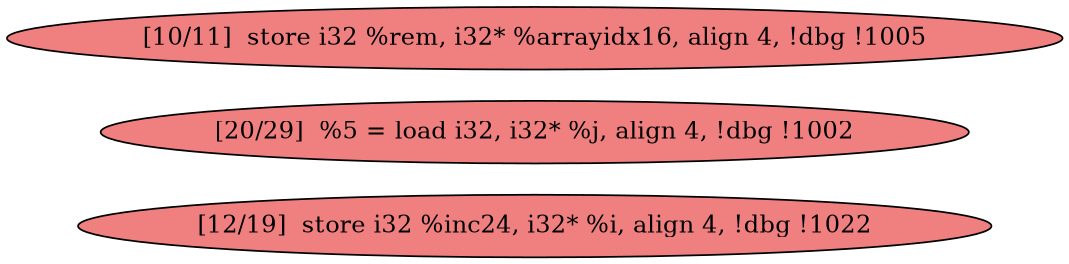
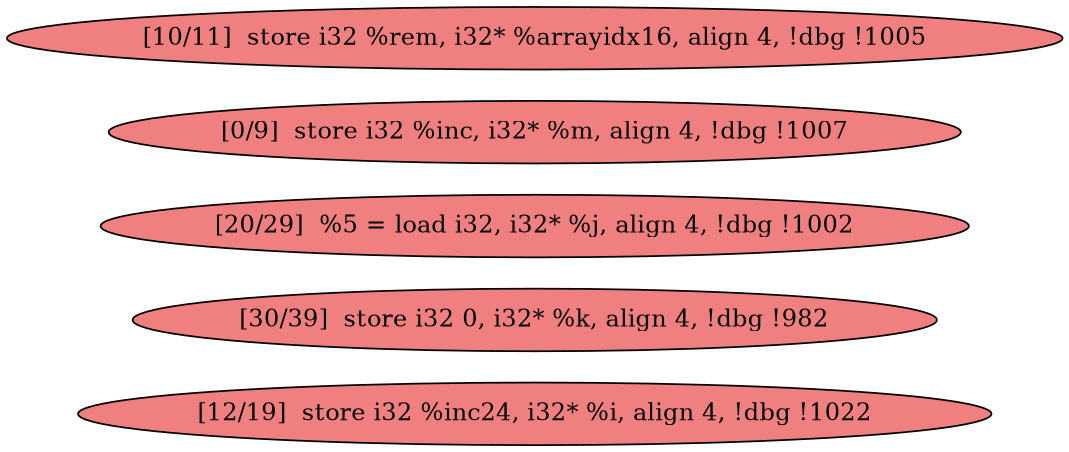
none -> (535, 132)
none -> (535, 320)
